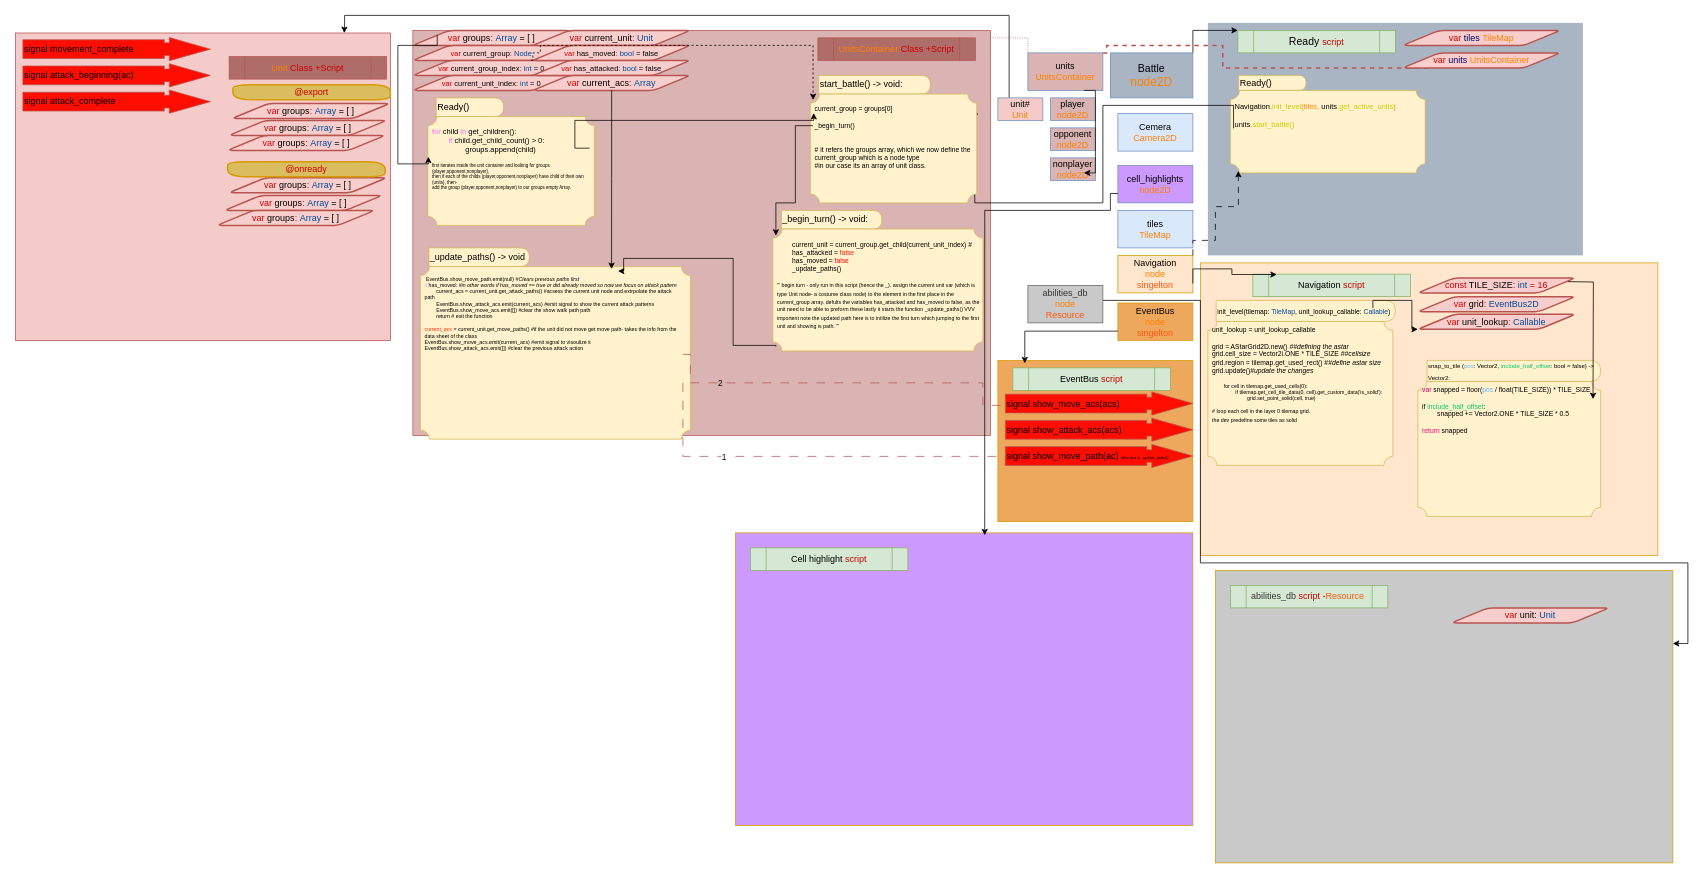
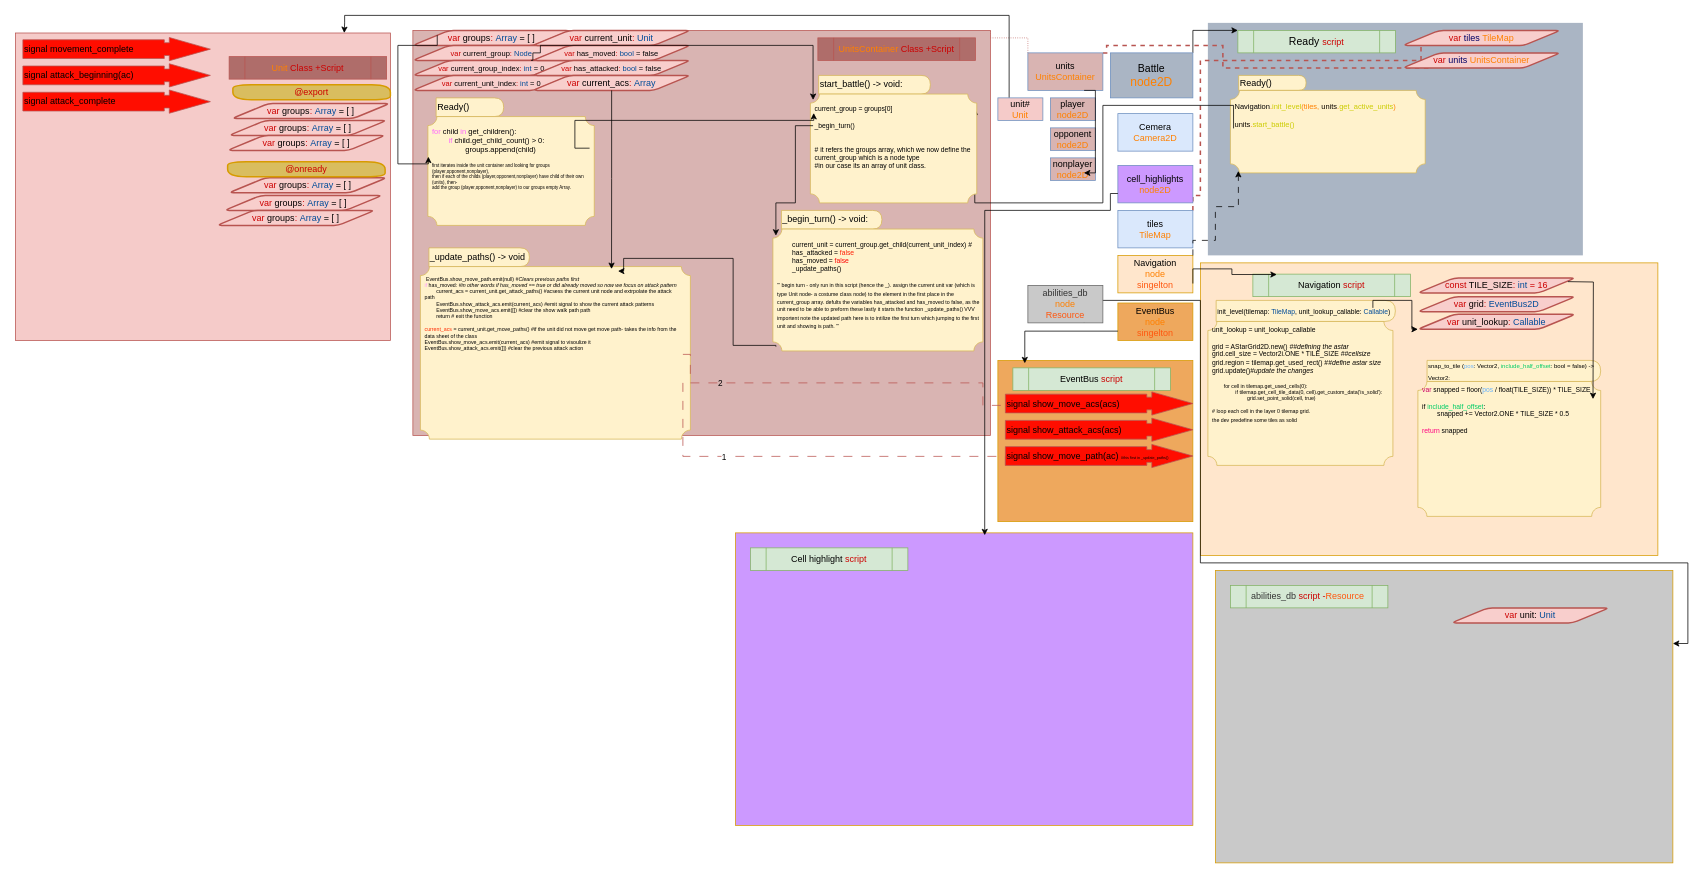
(690, 45) -> (690, 45)
none -> (1242, 60)
